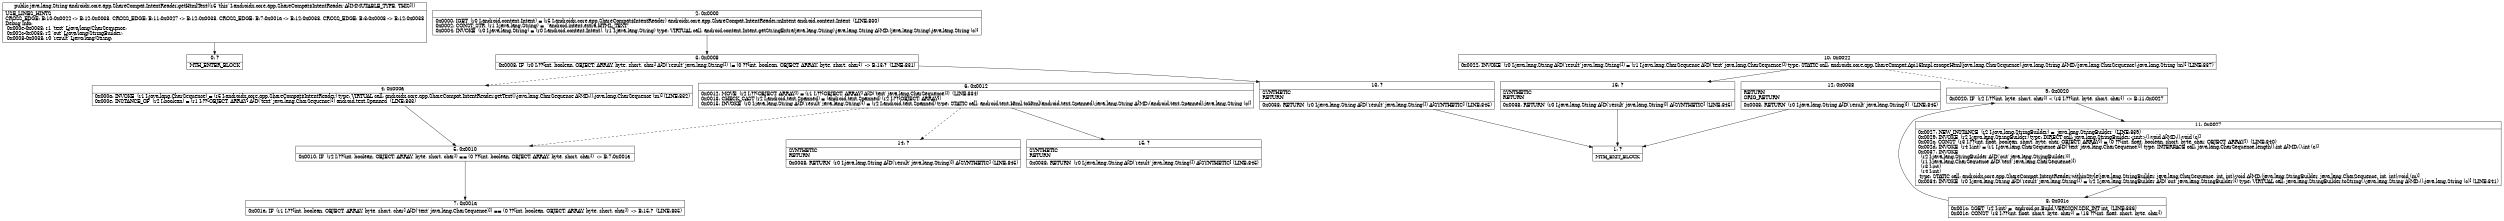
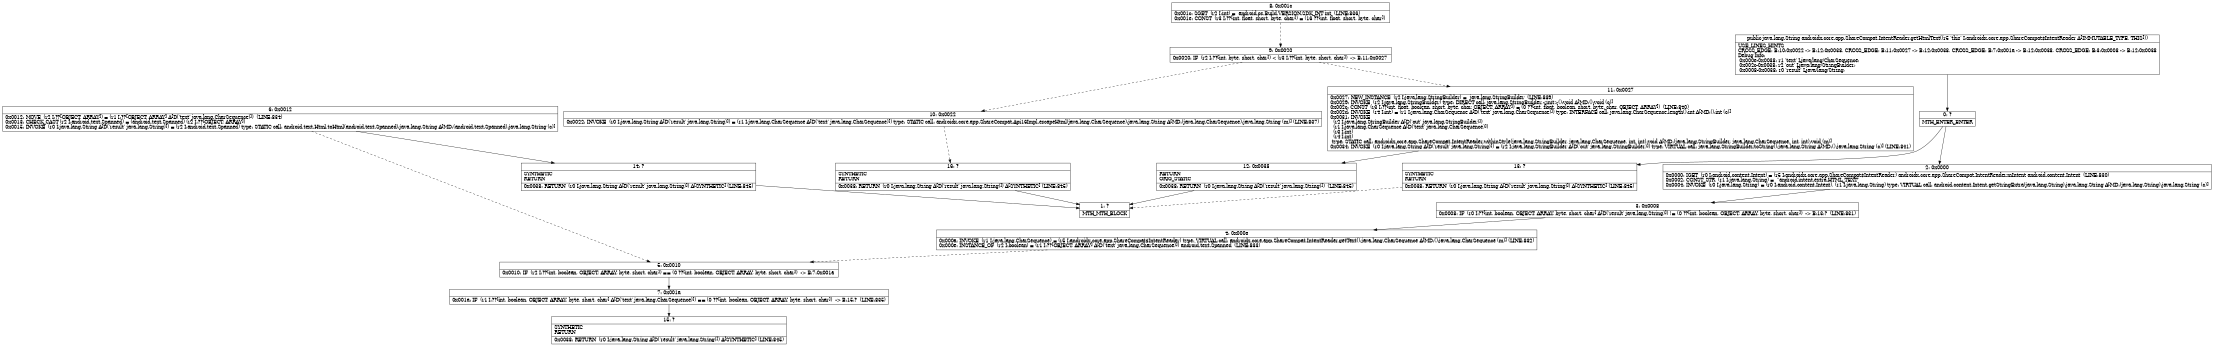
(215, 66) -> (1947, 122)
(1087, 72) -> (1797, 160)
(1750, 75) -> (947, 143)
(563, 77) -> (1461, 224)
(1946, 79) -> (1113, 86)
(1762, 98) -> (1175, 179)
(2099, 112) -> (1383, 74)
(942, 123) -> (454, 147)
(1056, 123) -> (669, 309)
(429, 125) -> (930, 256)
(1511, 128) -> (1268, 198)
(1904, 133) -> (1281, 33)
none -> (1943, 144)
(1939, 152) -> (1352, 118)
(1618, 157) -> (1105, 214)
(2103, 191) -> (1382, 157)
none -> (916, 197)
